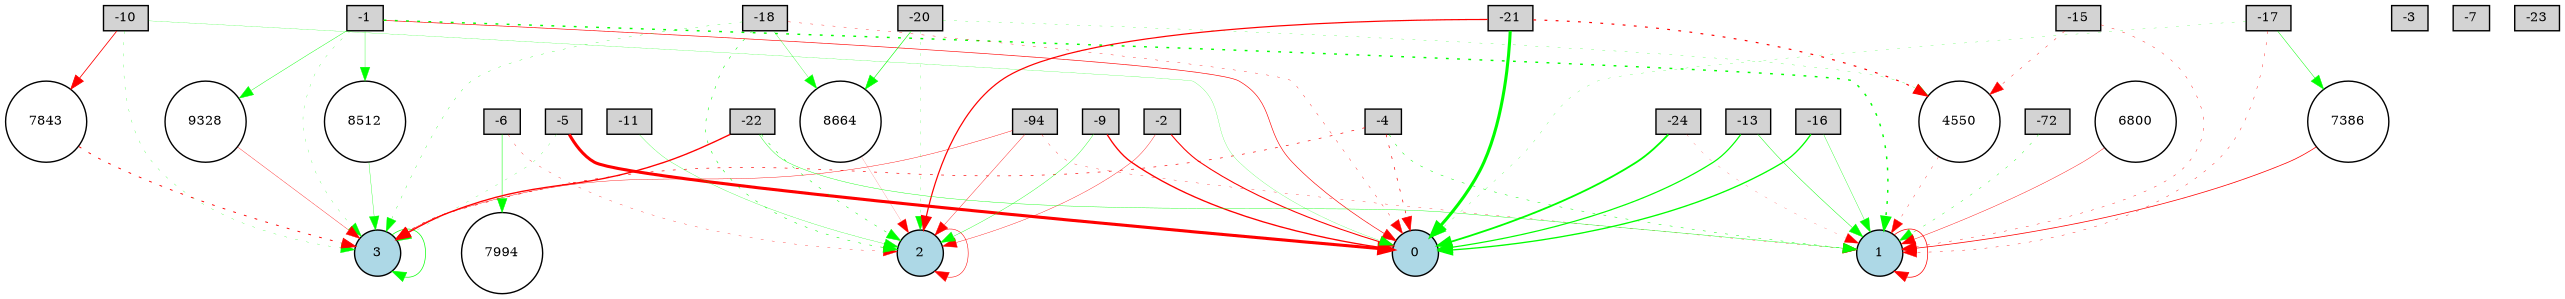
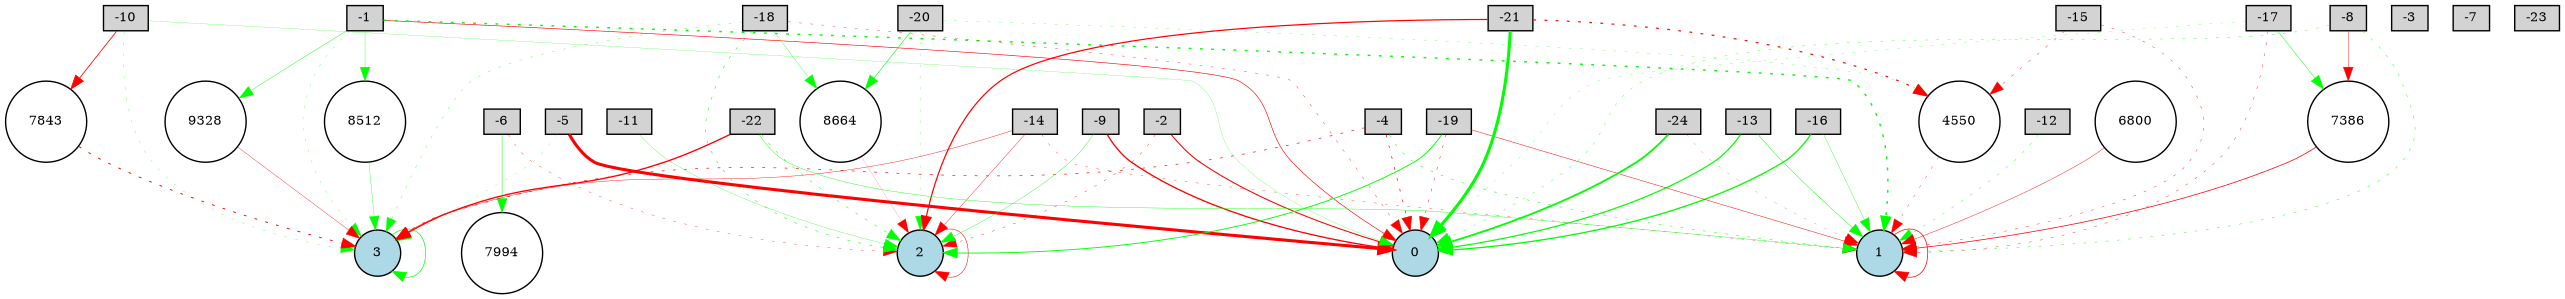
none -> (2348, 18)
(1035, 122) -> (1035, 122)
none -> (1449, 122)
(2048, 122) -> (2048, 122)
(1074, 197) -> (1074, 197)
